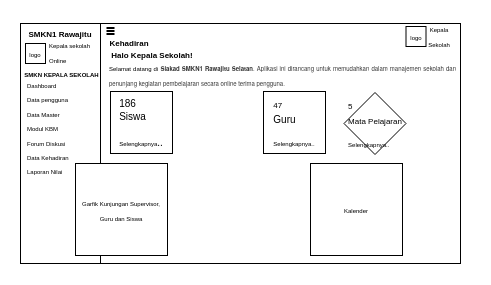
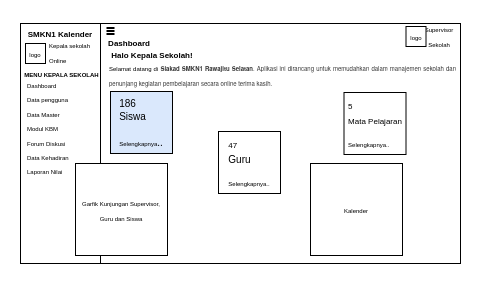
(61, 34) -> (61, 34)
(440, 36) -> (440, 36)
(130, 43) -> (130, 43)
(62, 74) -> (62, 74)
(283, 75) -> (283, 75)
(142, 123) -> (142, 123)
(295, 123) -> (250, 163)
(375, 124) -> (375, 124)
